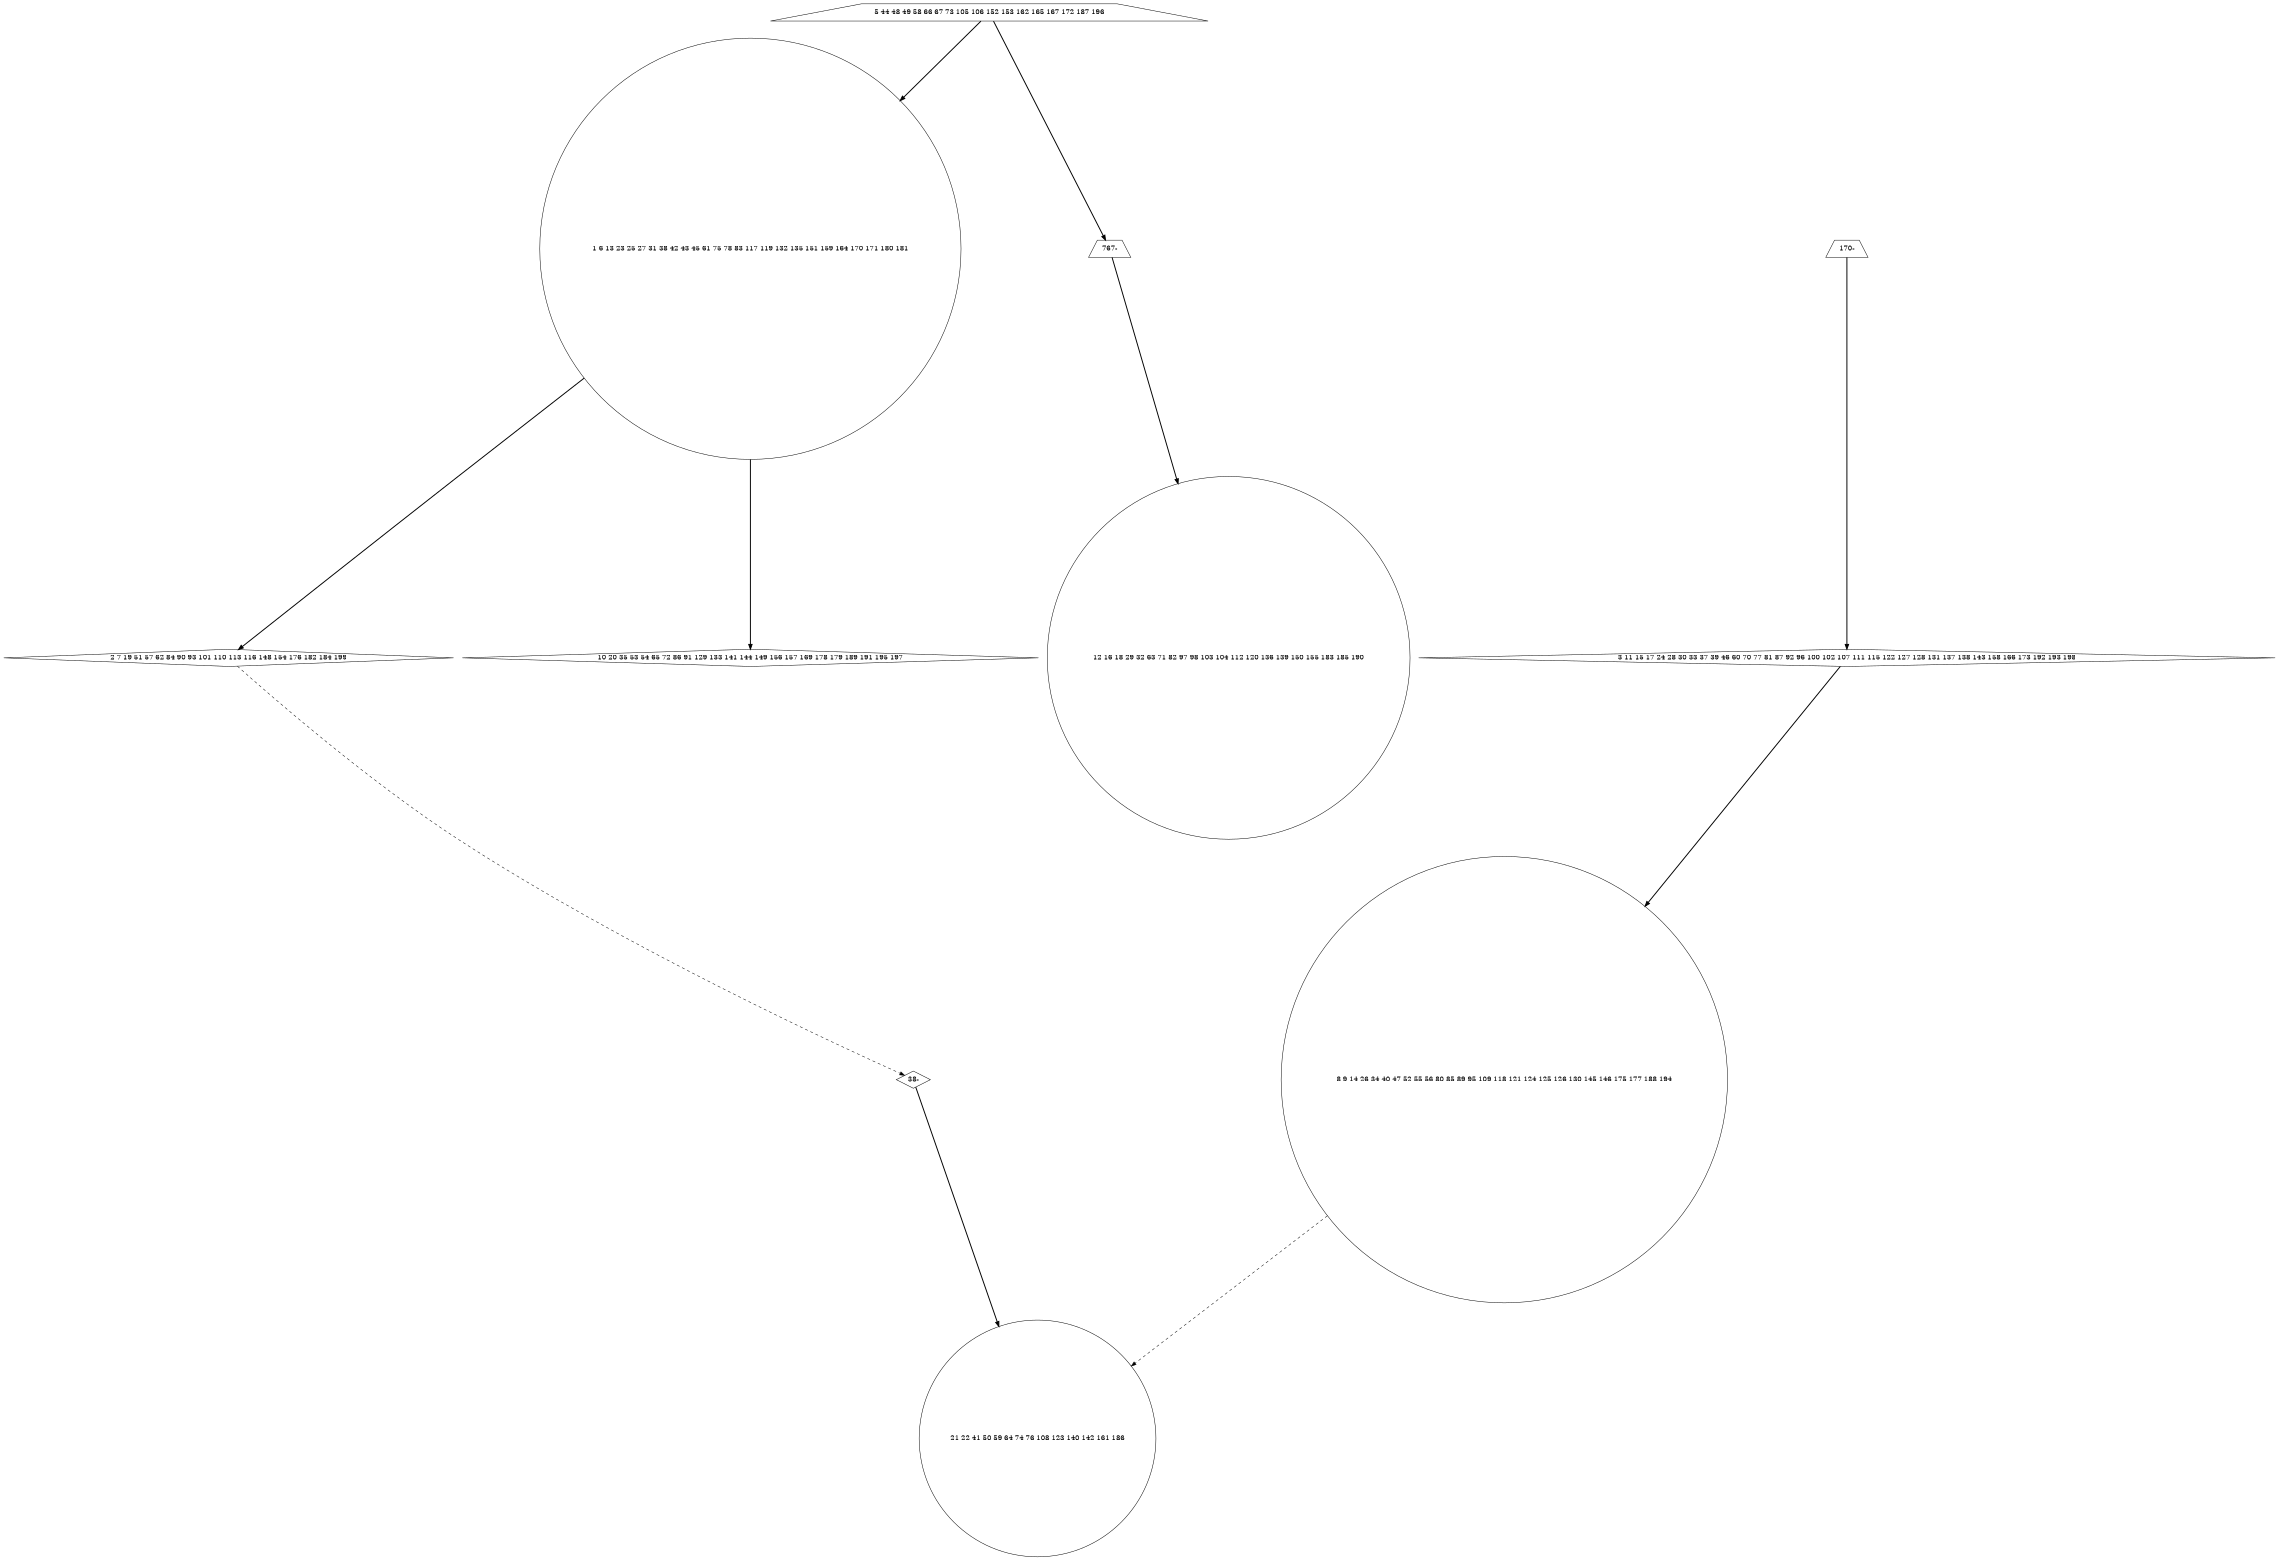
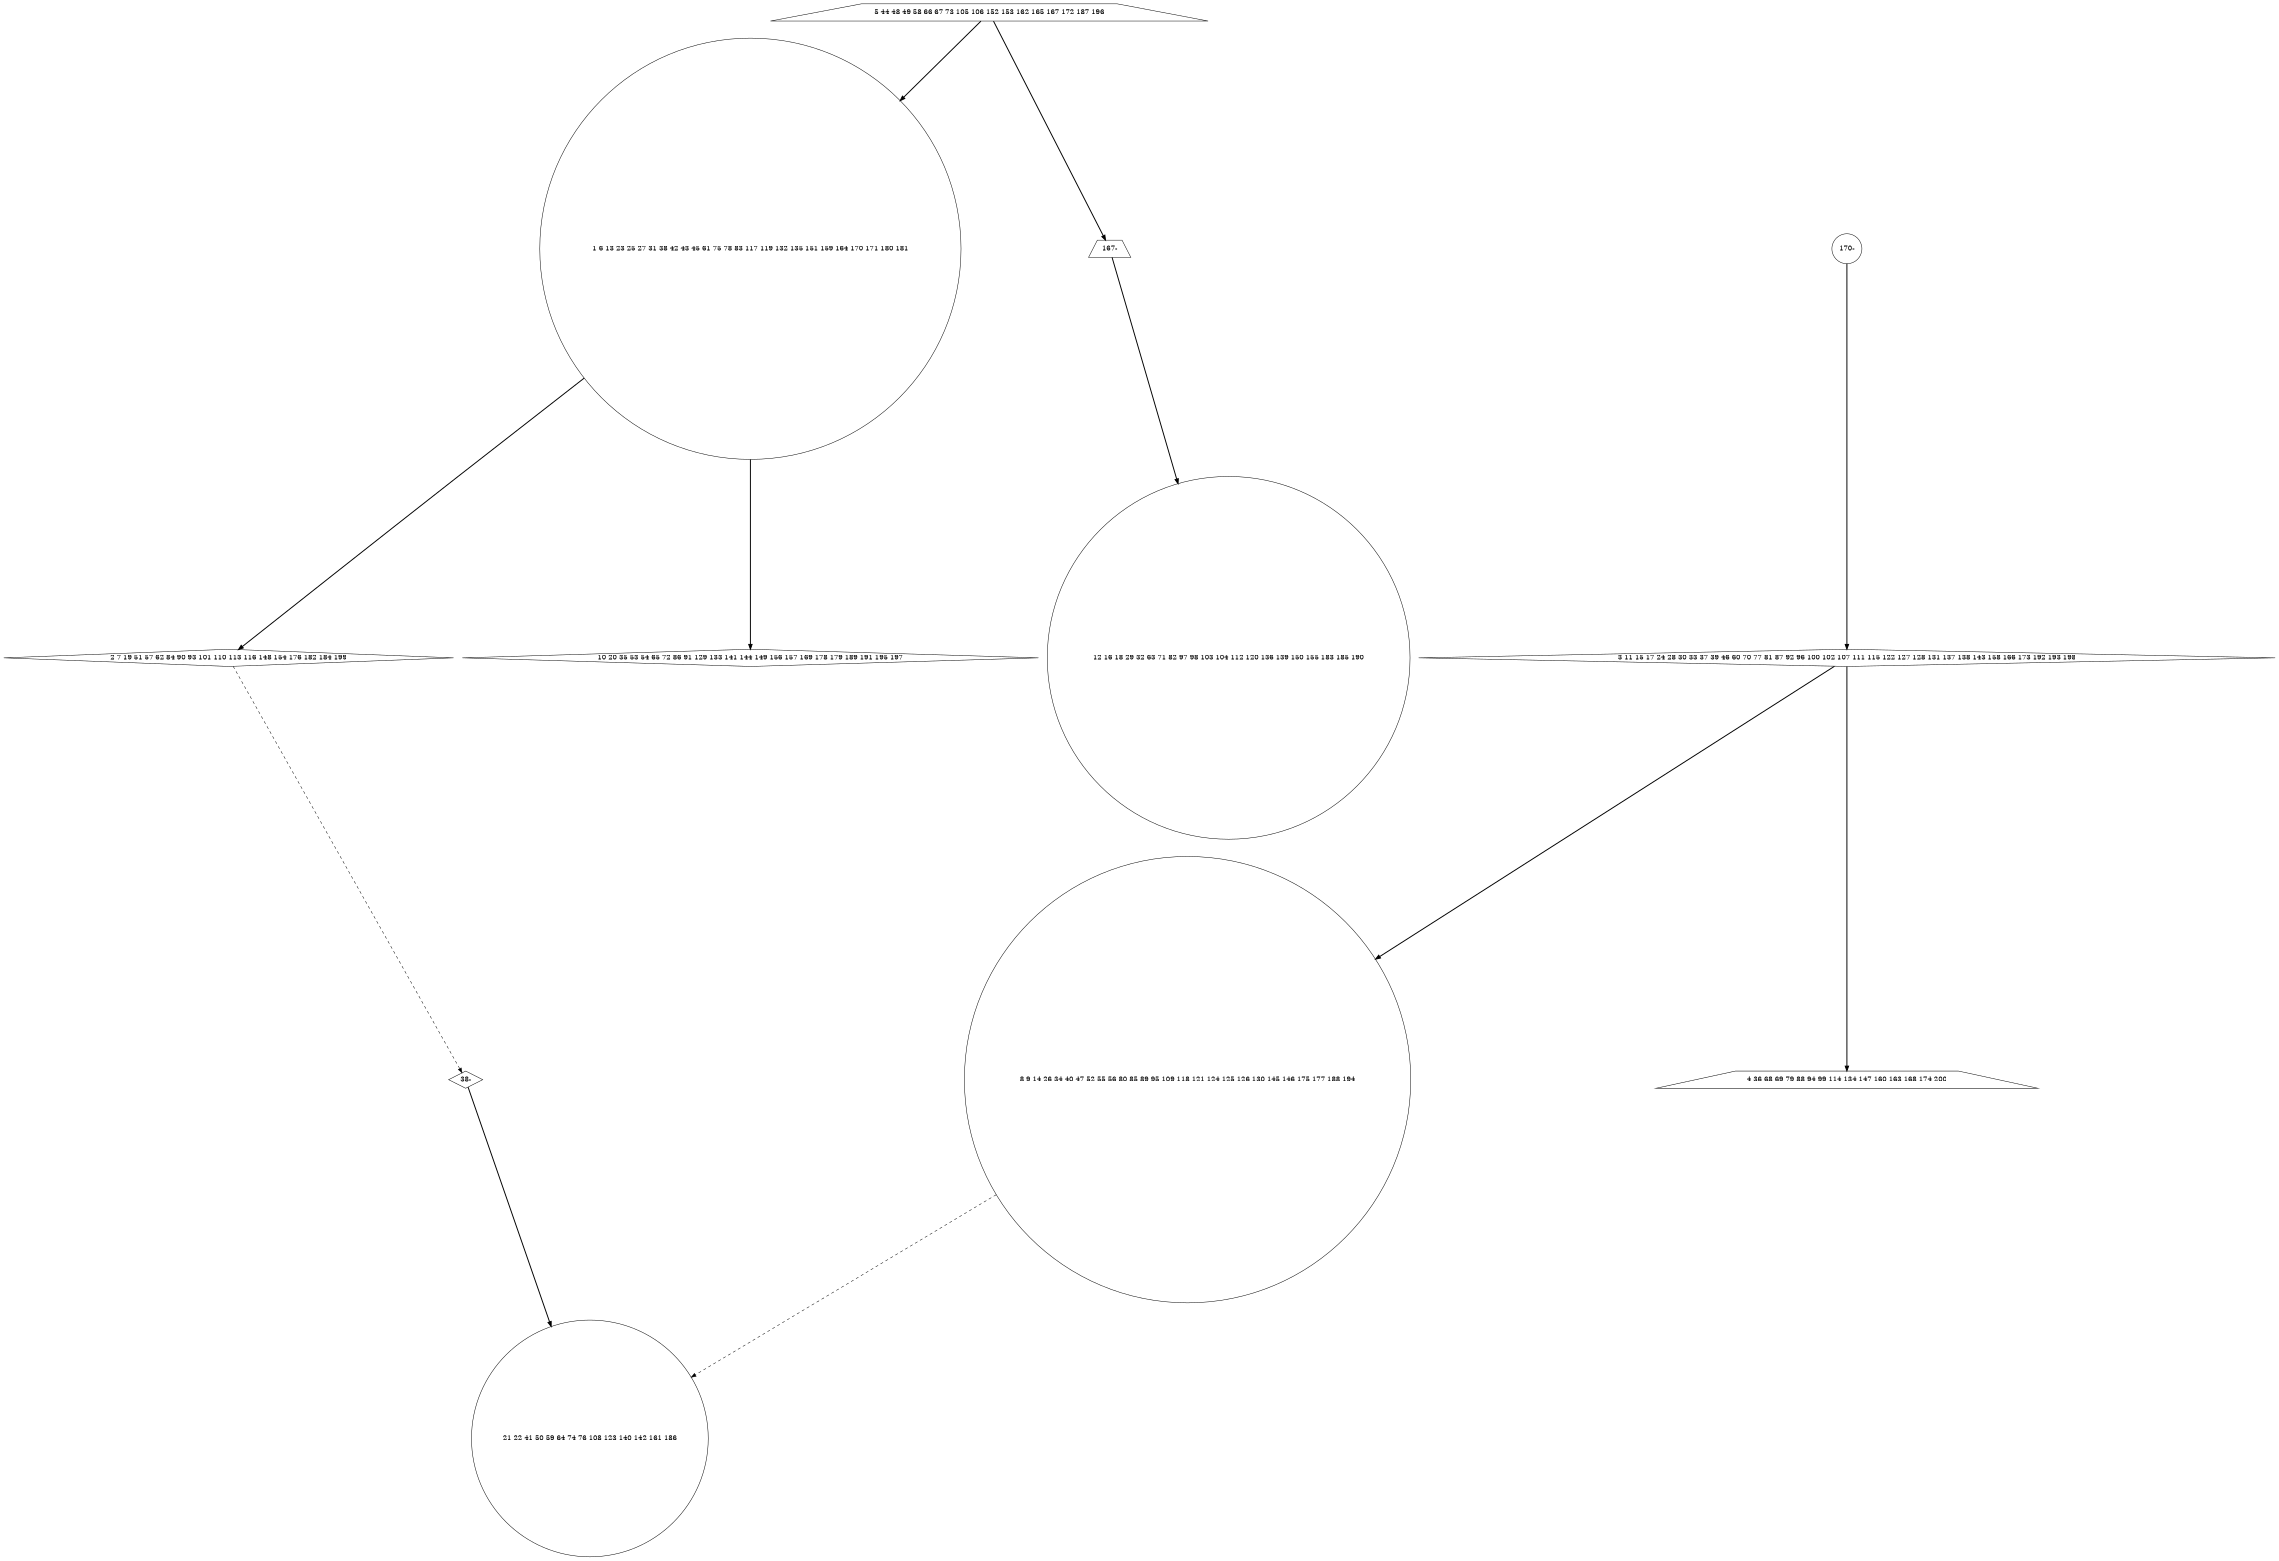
(1110, 249) -> (1110, 249)
(1847, 249) -> (1847, 249)
none -> (1847, 1080)
